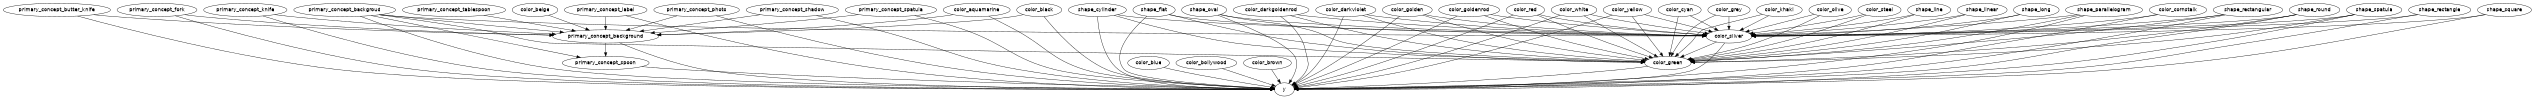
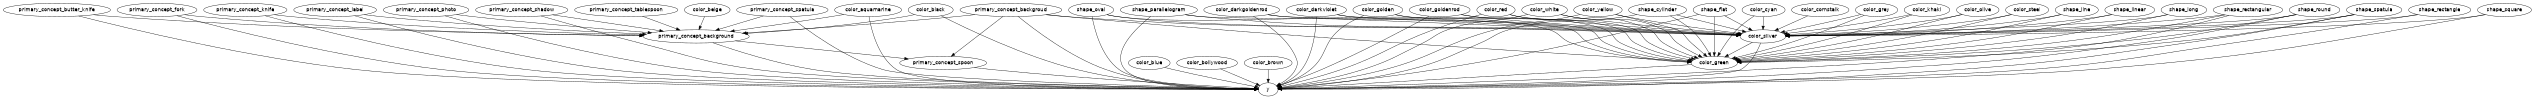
(1773, 74) -> none
